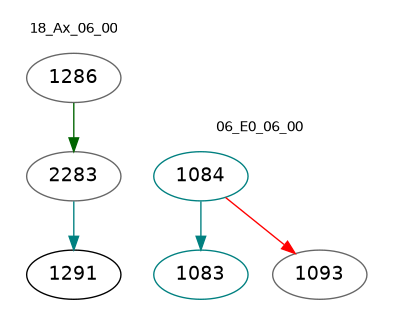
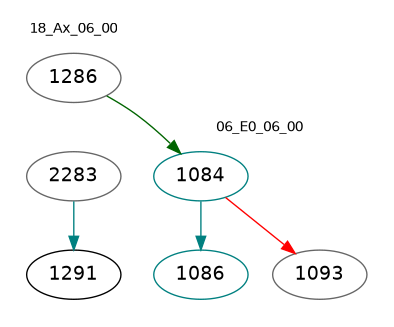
(74, 120) -> (151, 126)
(201, 275) -> (201, 275)
